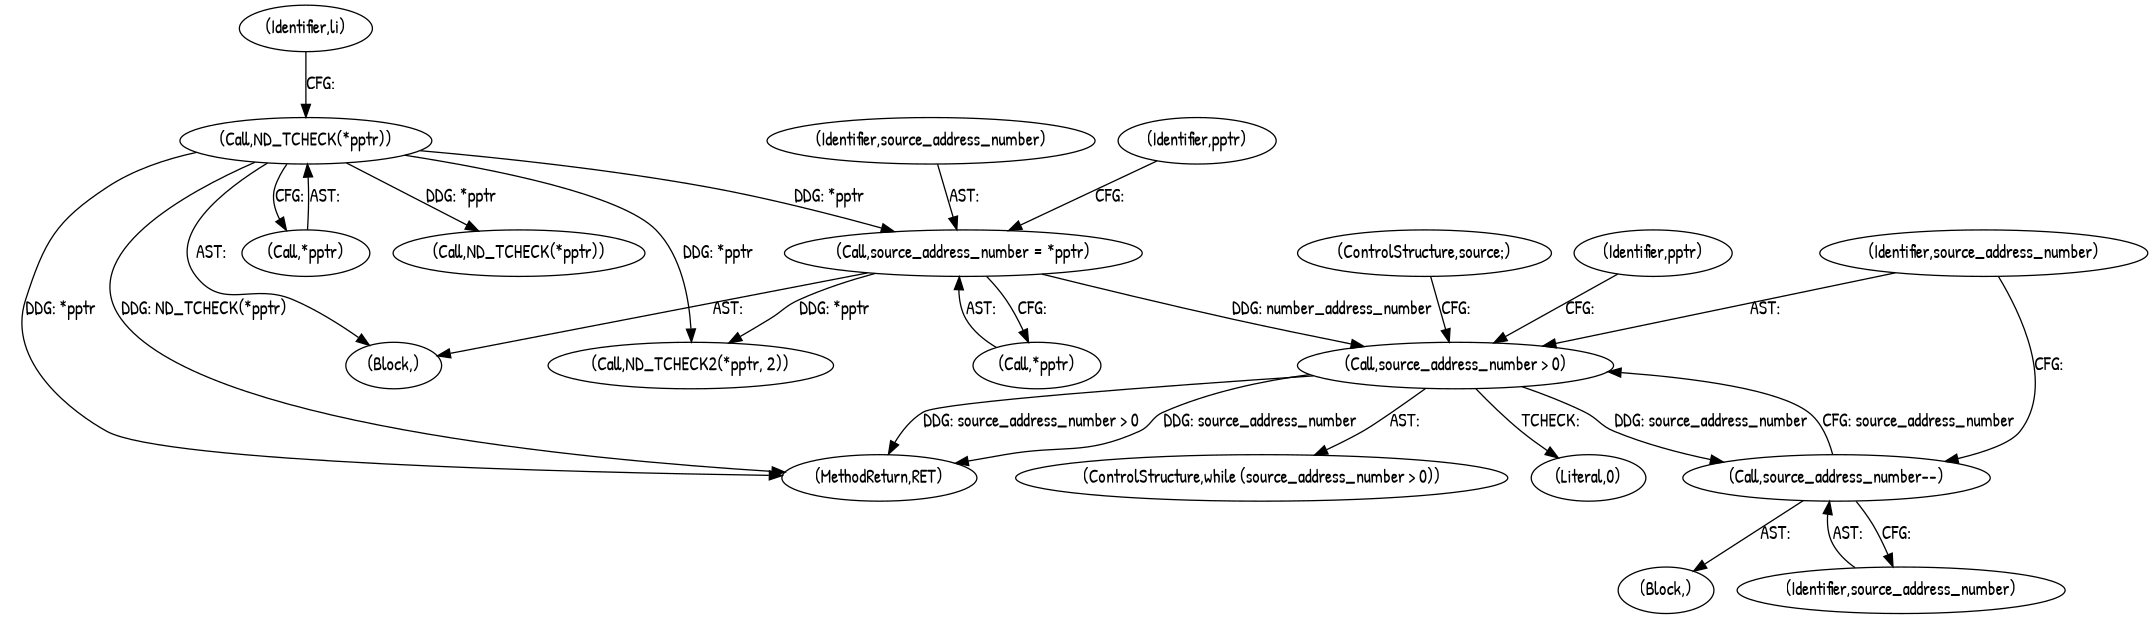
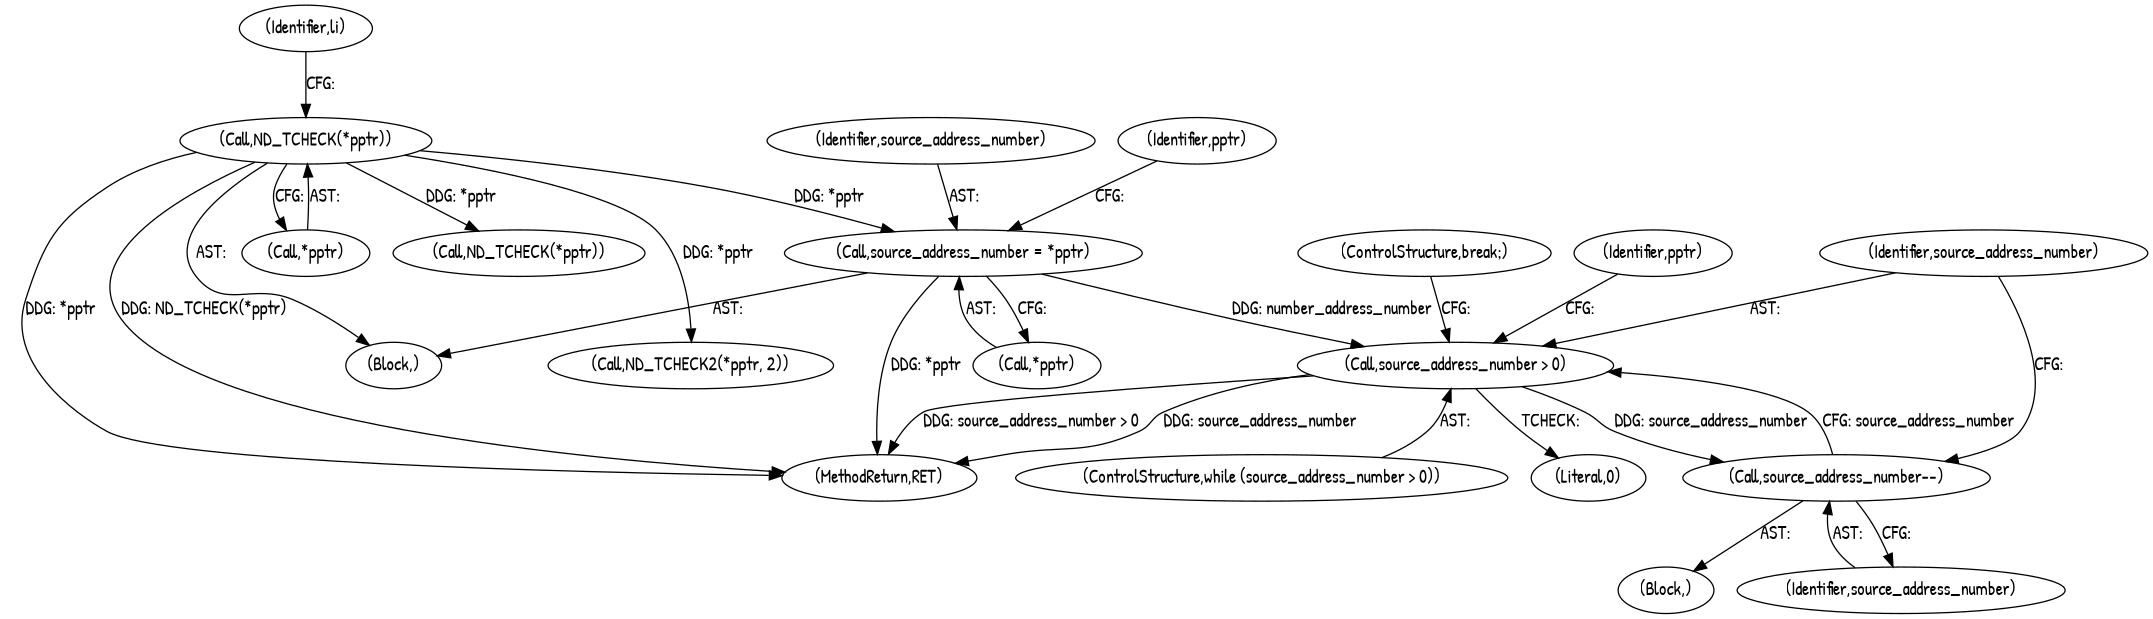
(1424, 253) -> (1424, 253)
(804, 298) -> (888, 351)
(1378, 422) -> (1421, 436)
